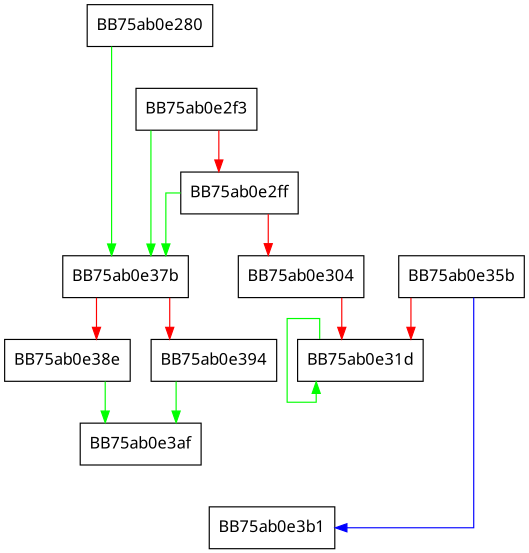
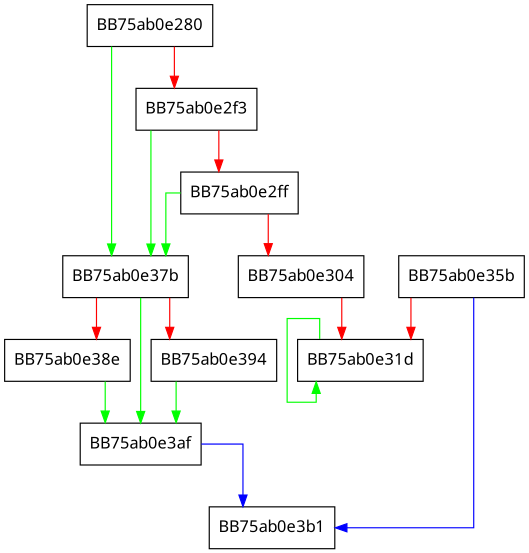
none -> (174, 61)
none -> (141, 355)
none -> (243, 449)
